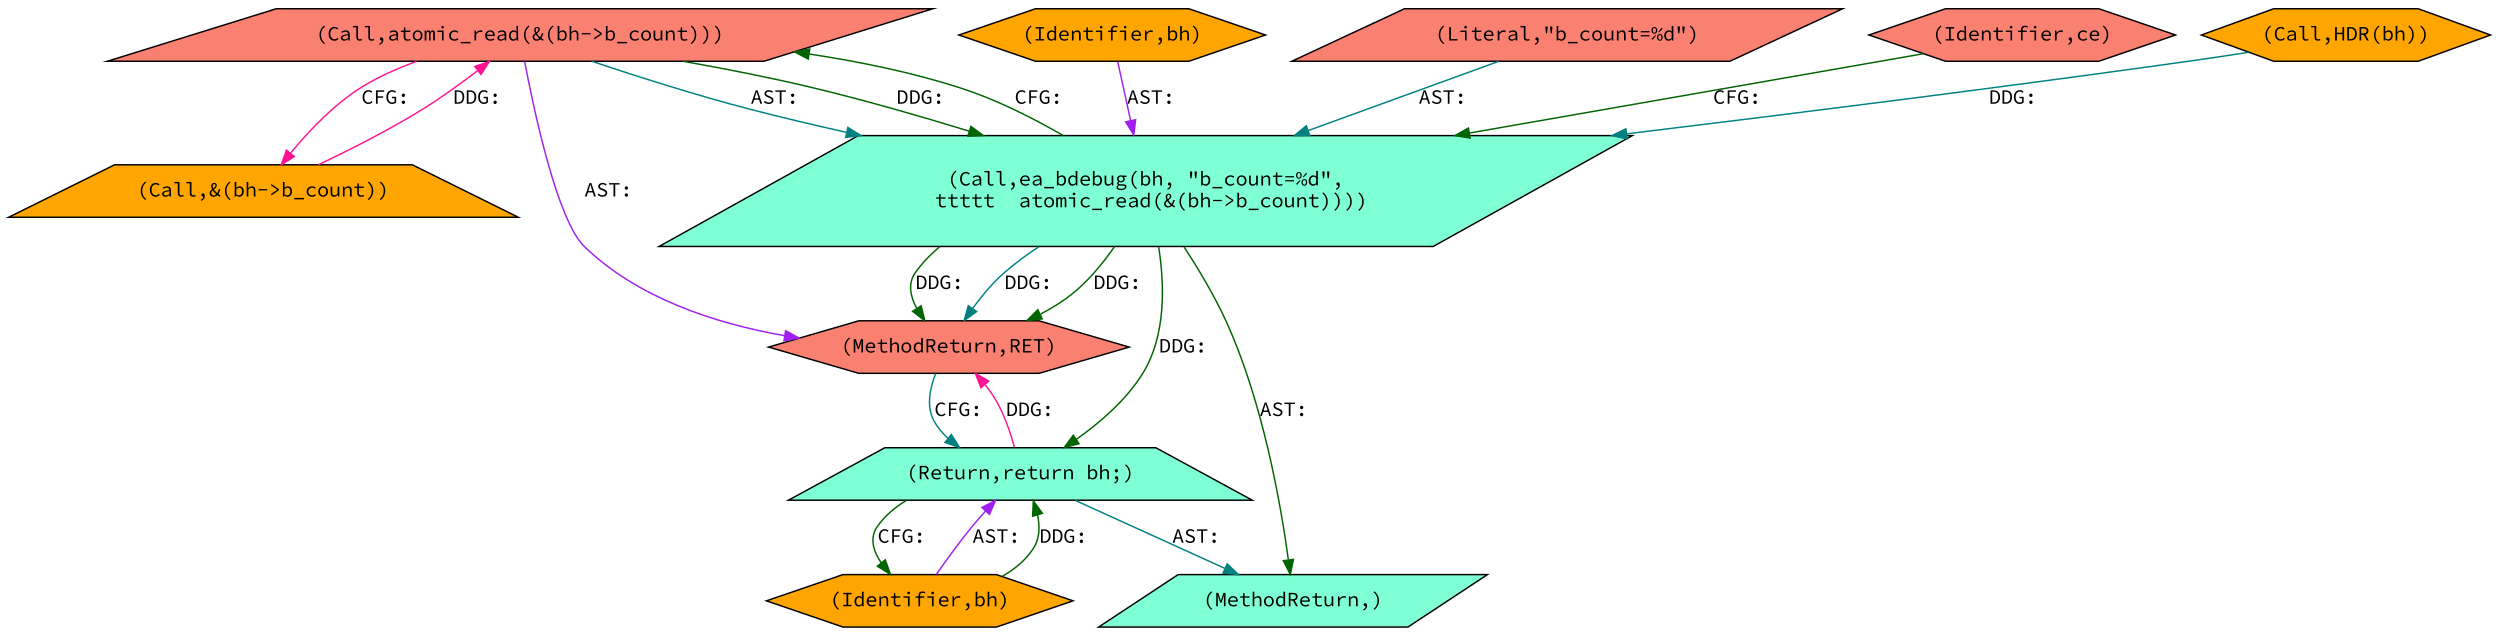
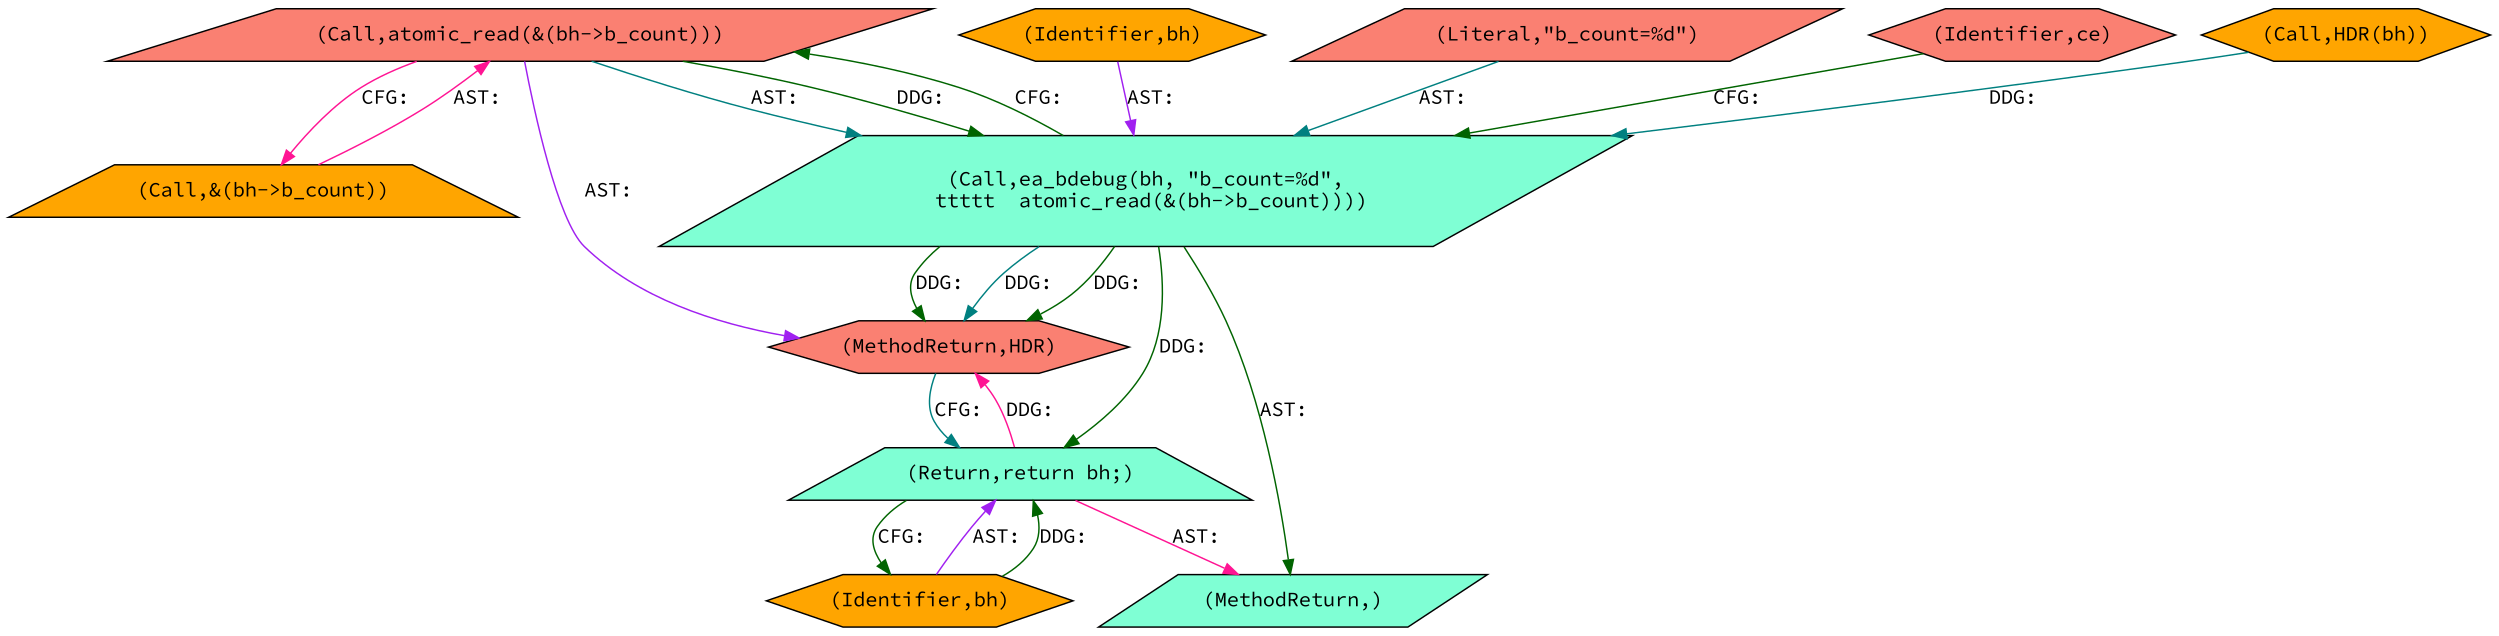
(484, 98) -> (484, 98)
(949, 347) -> (949, 347)
(1150, 534) -> (1150, 534)
